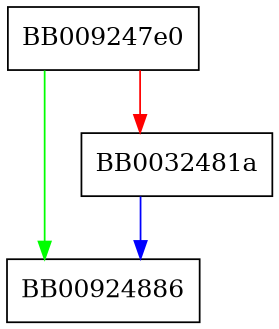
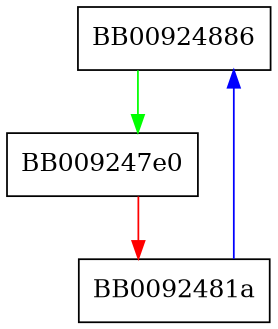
(45, 156) -> (138, 93)
(177, 165) -> (174, 291)
